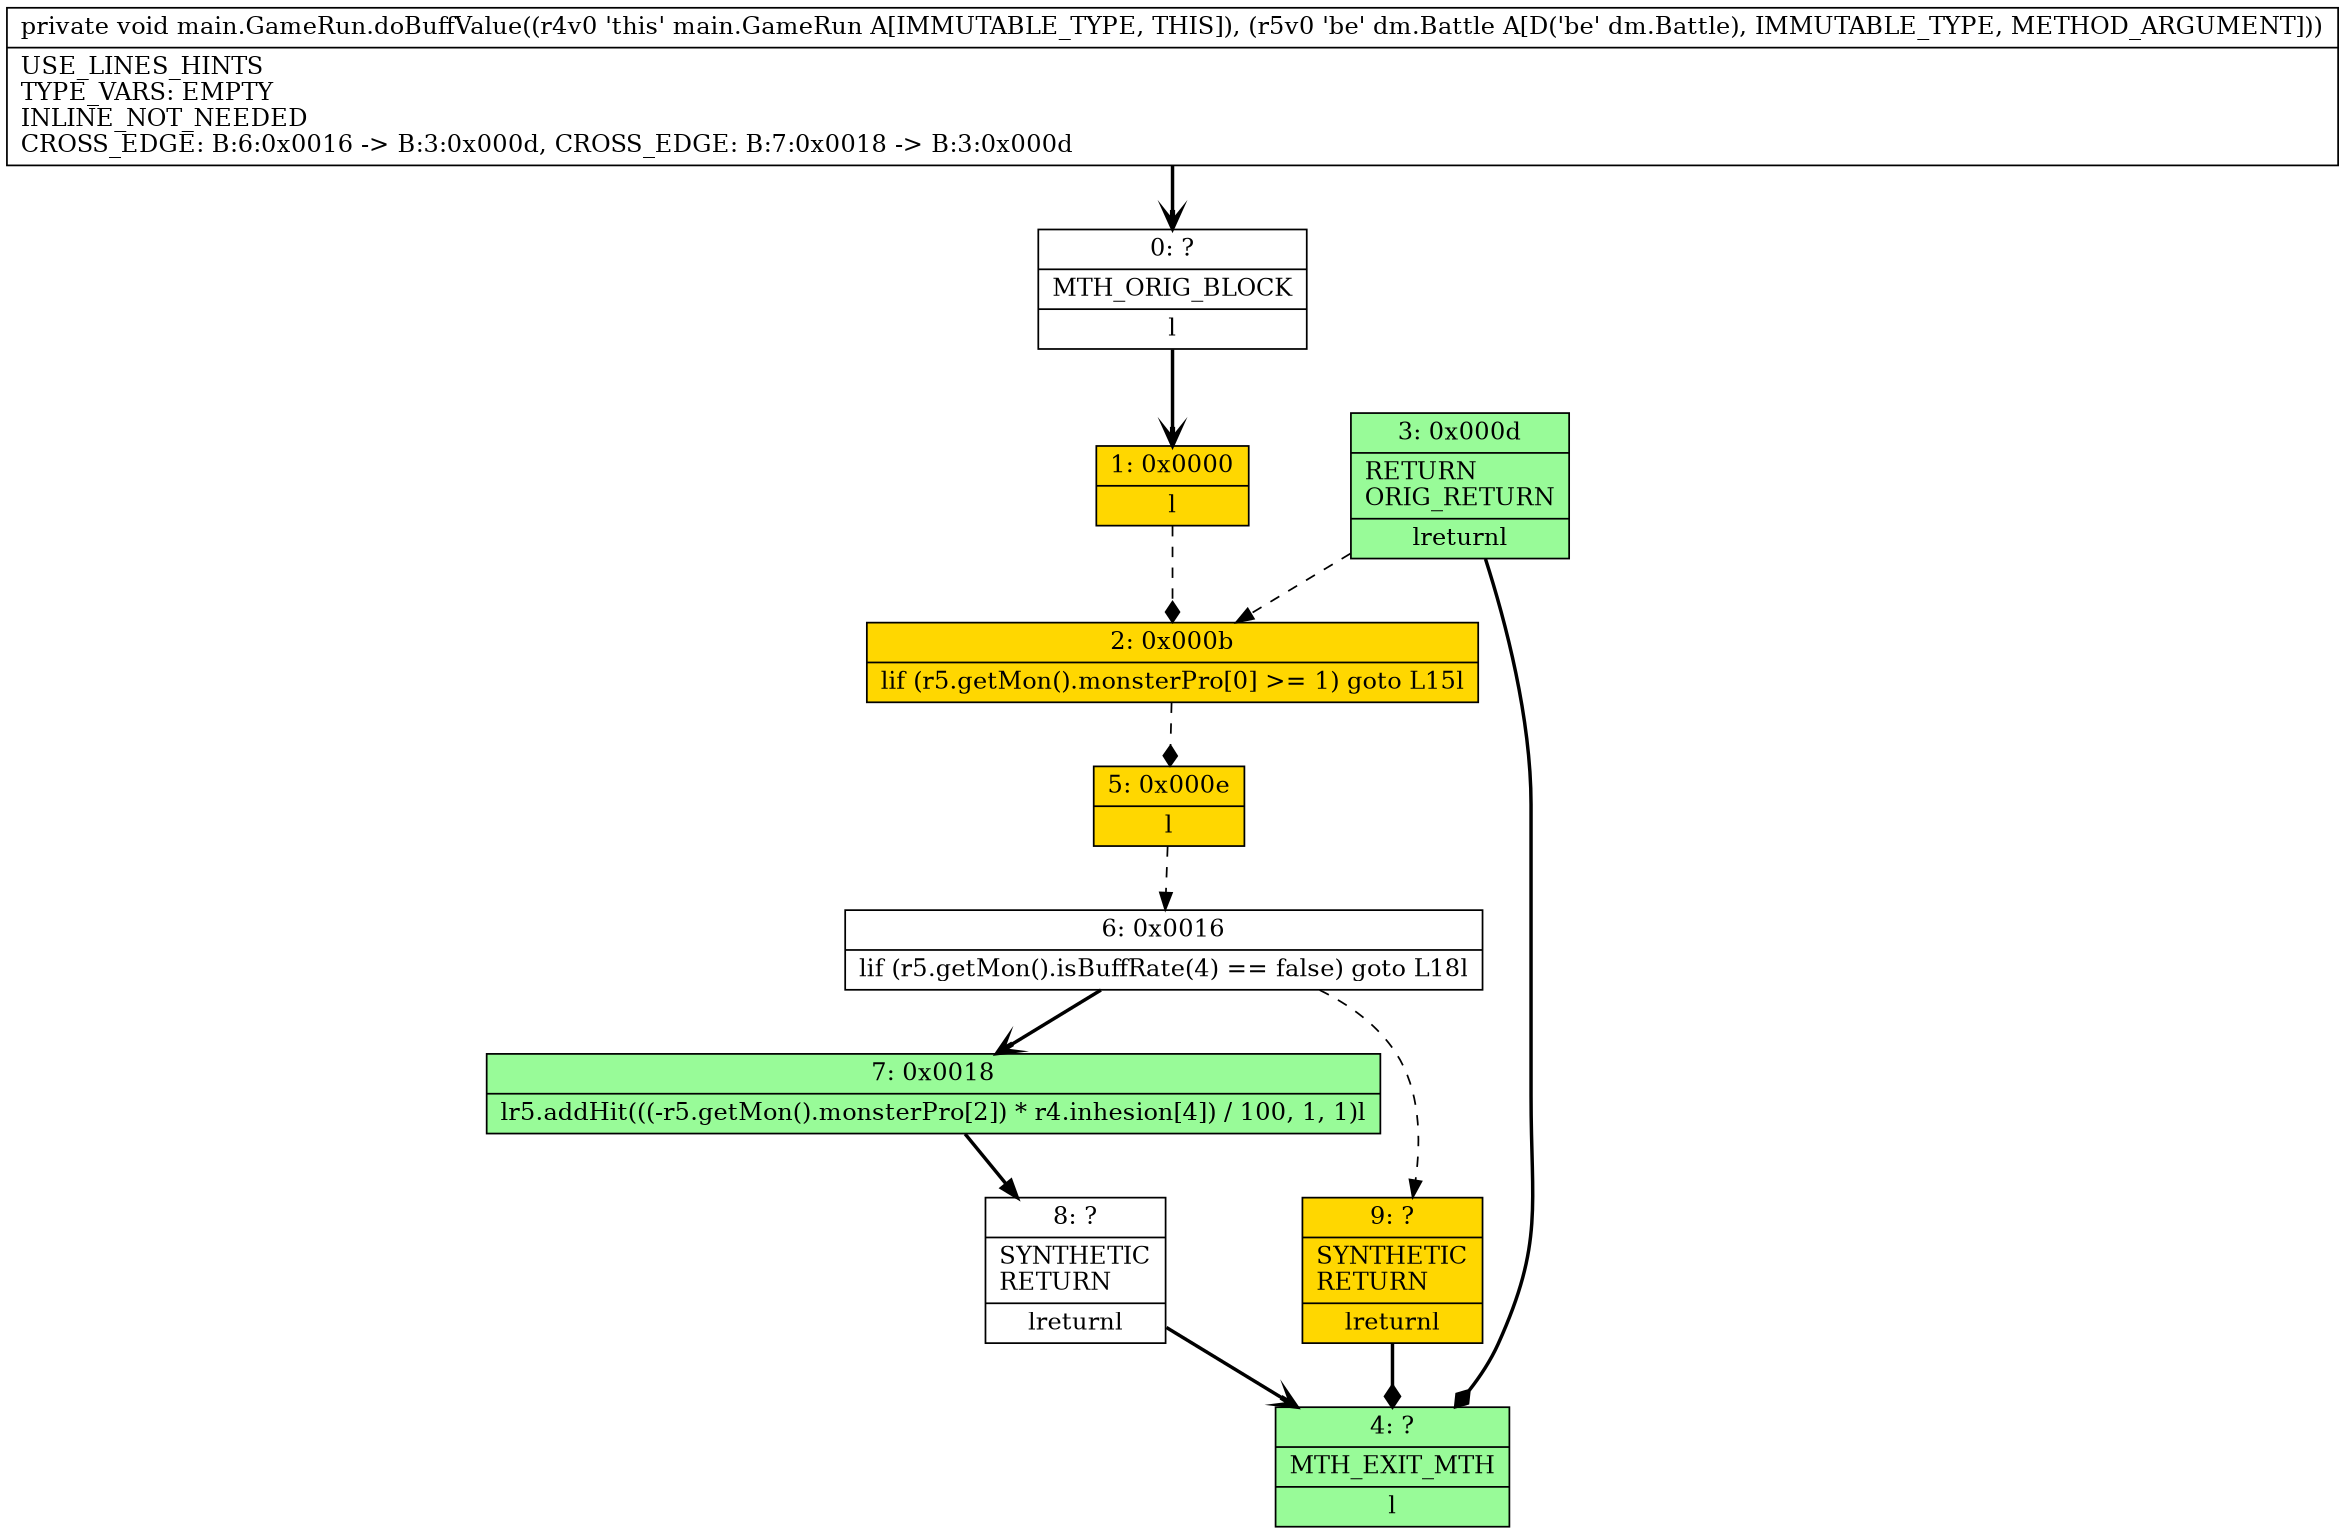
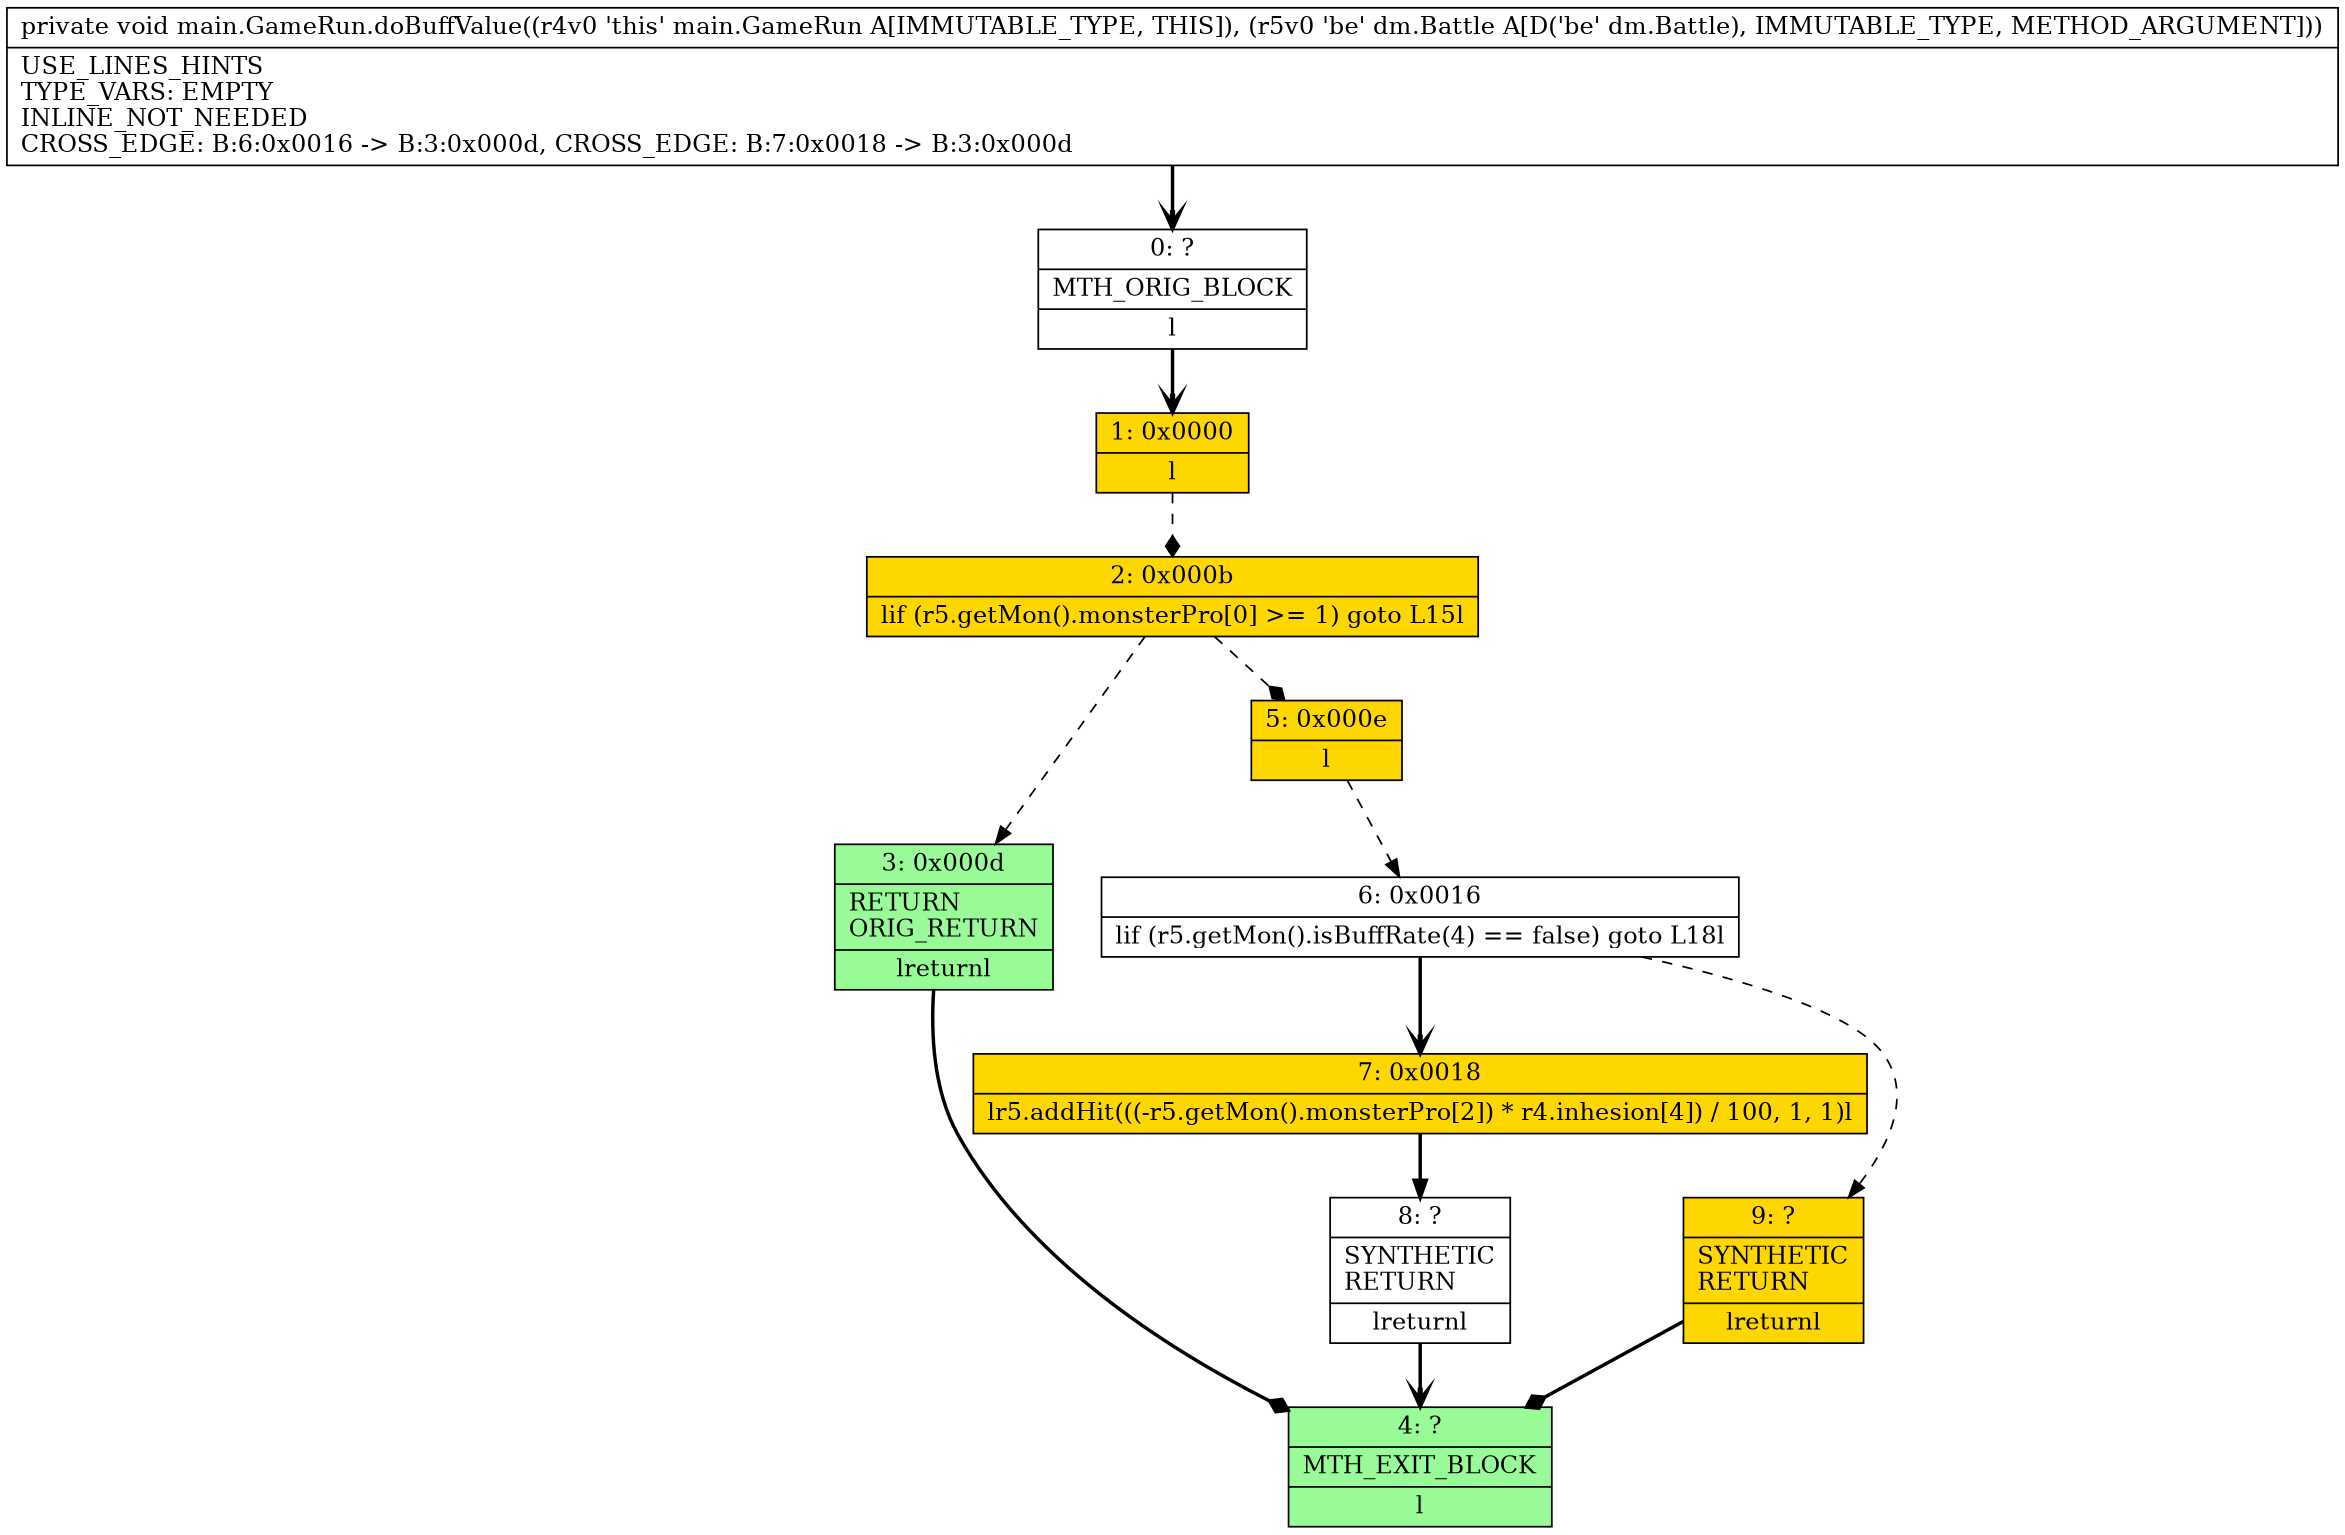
(1301, 583) -> (1076, 733)
(934, 1094) -> (1420, 1094)
(1392, 1466) -> (1420, 1466)
